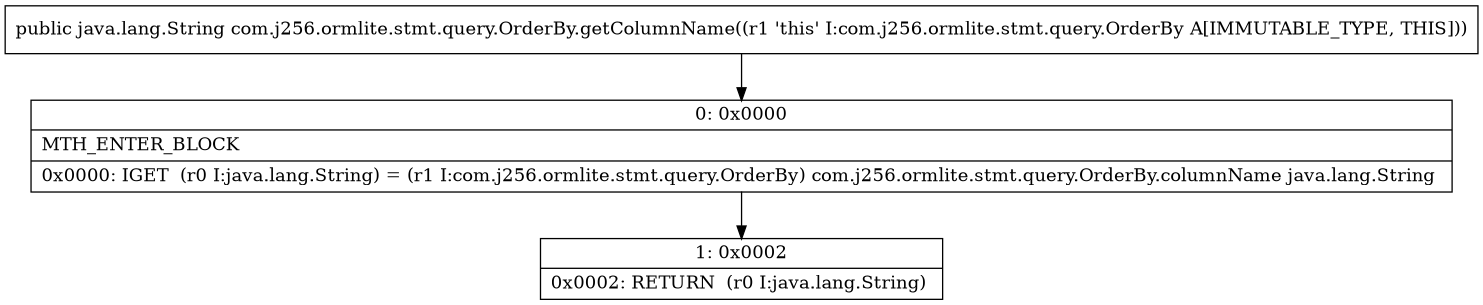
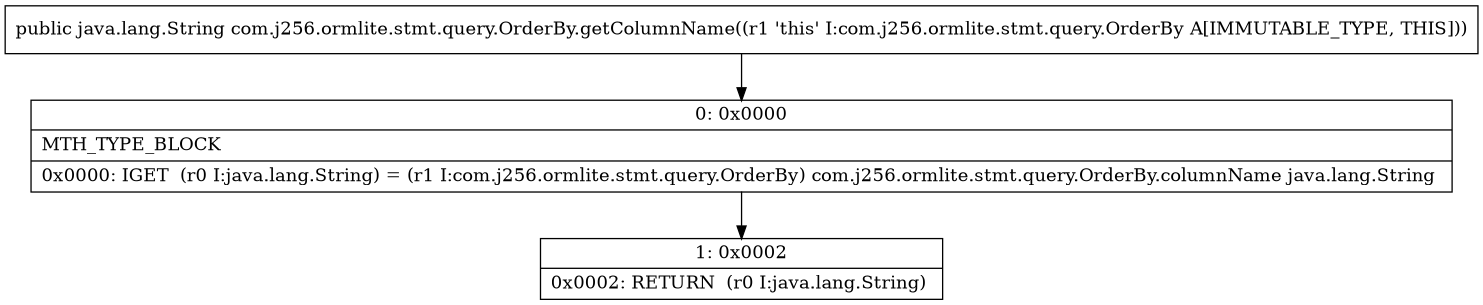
(141, 145) -> (131, 145)
